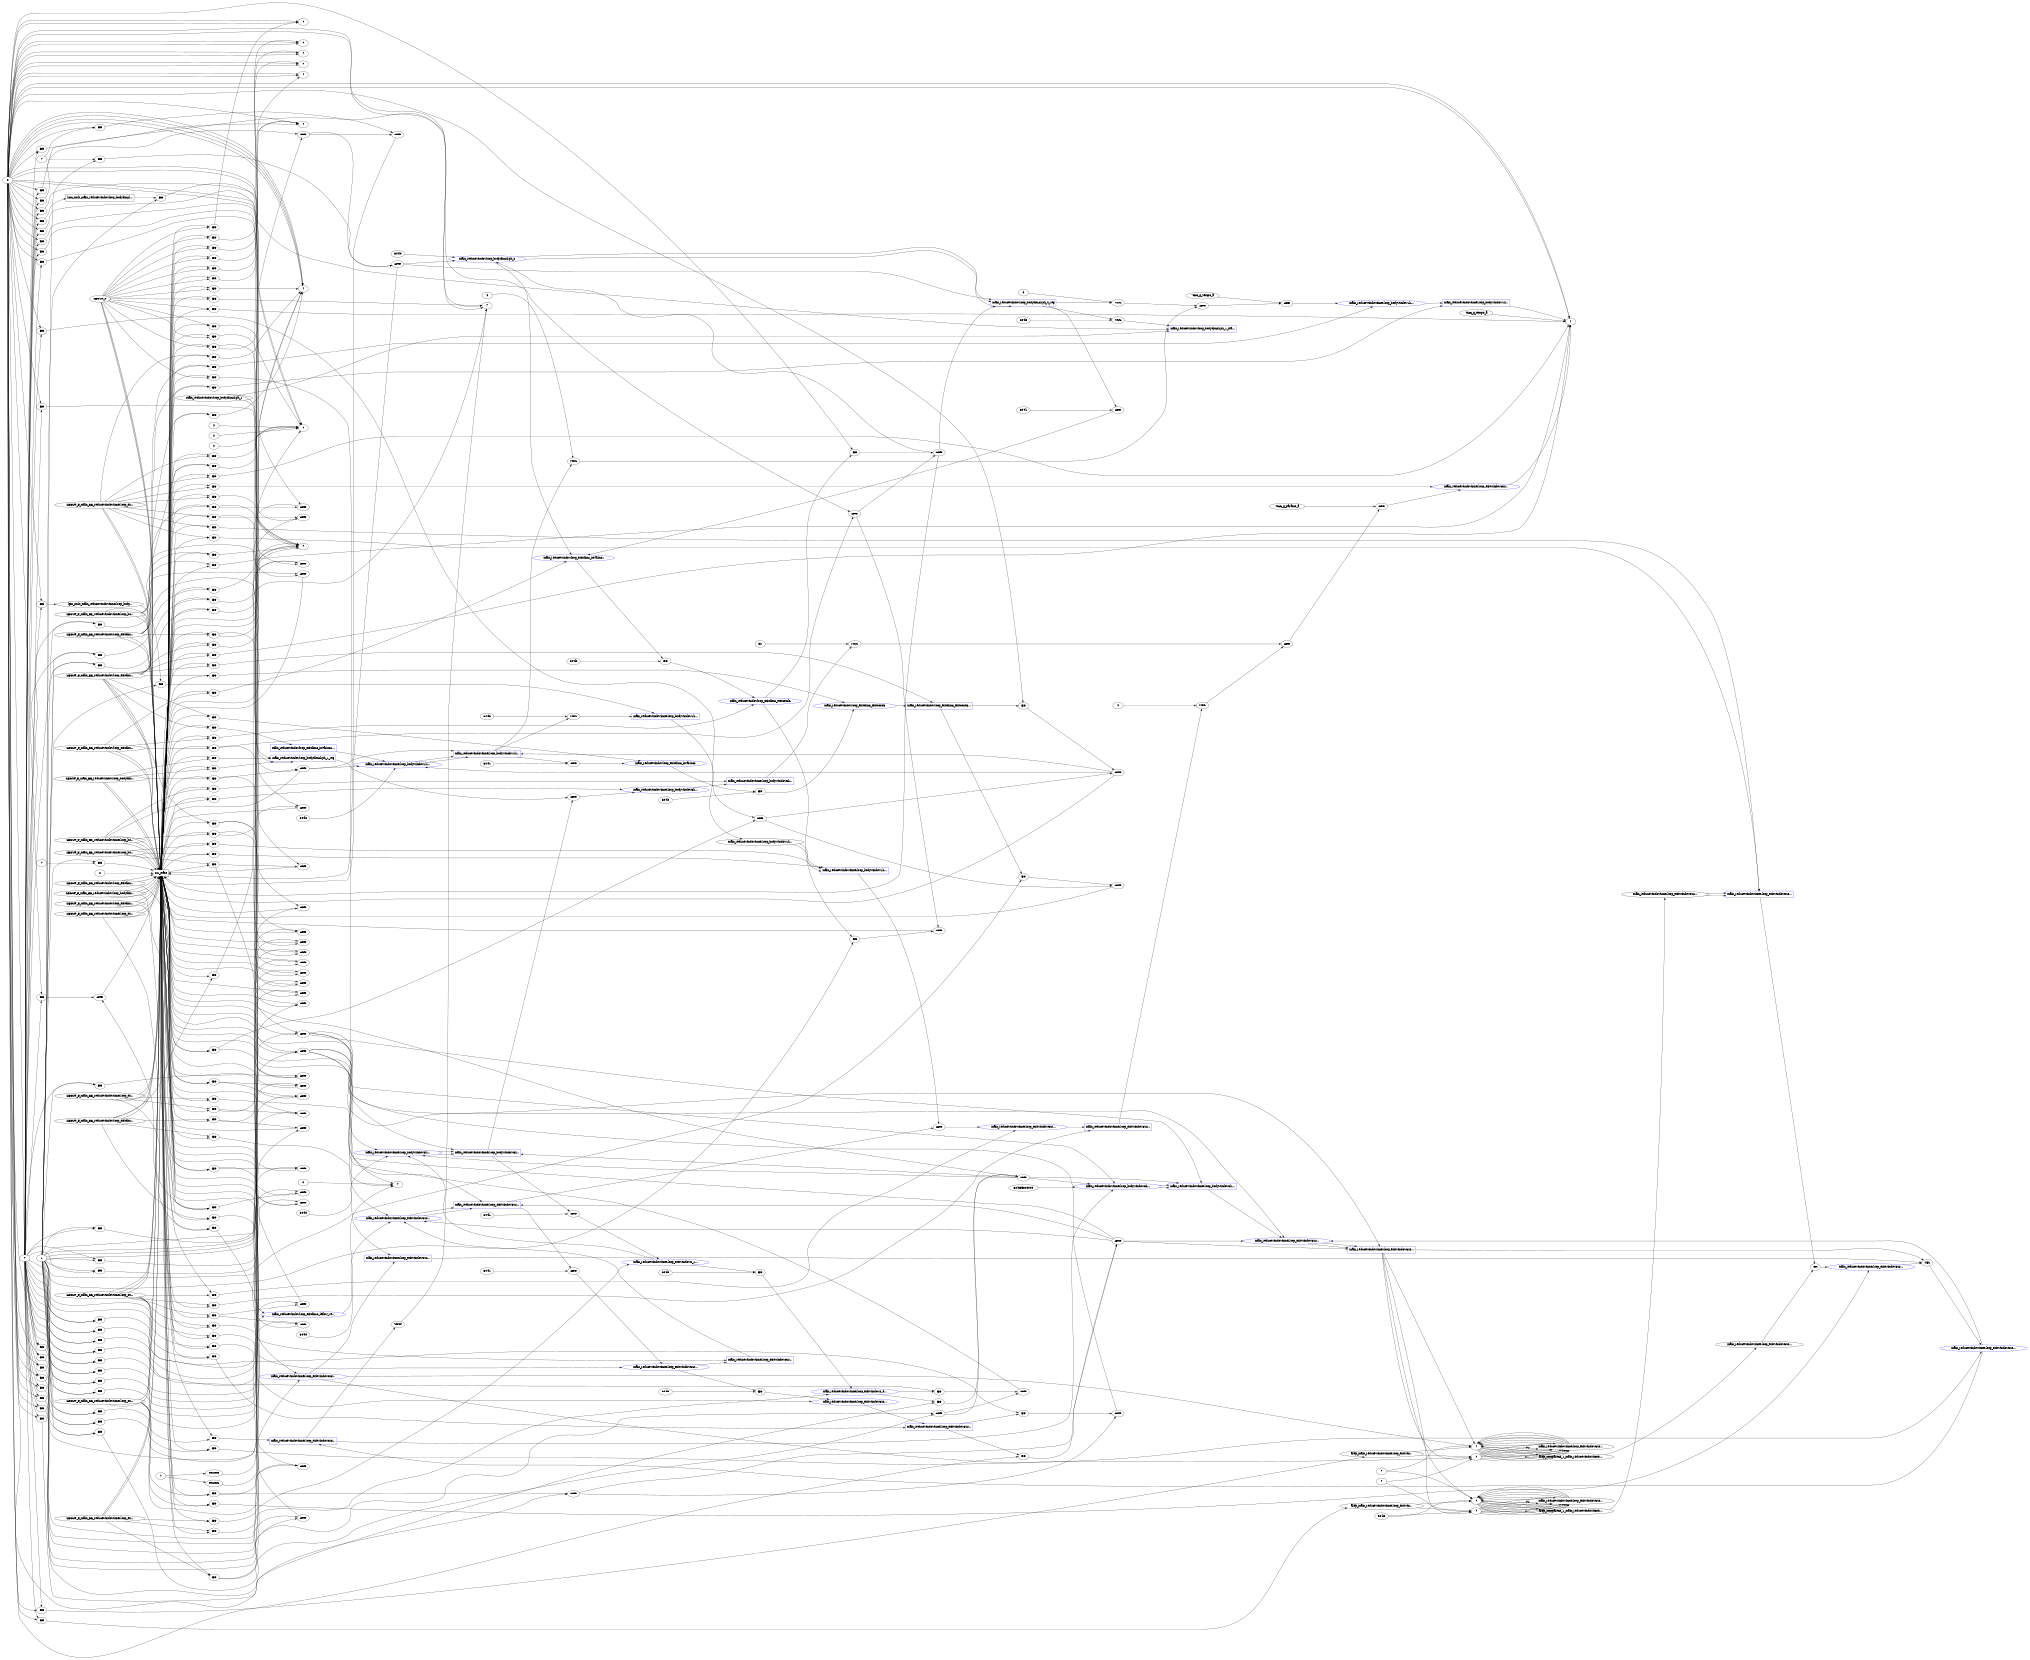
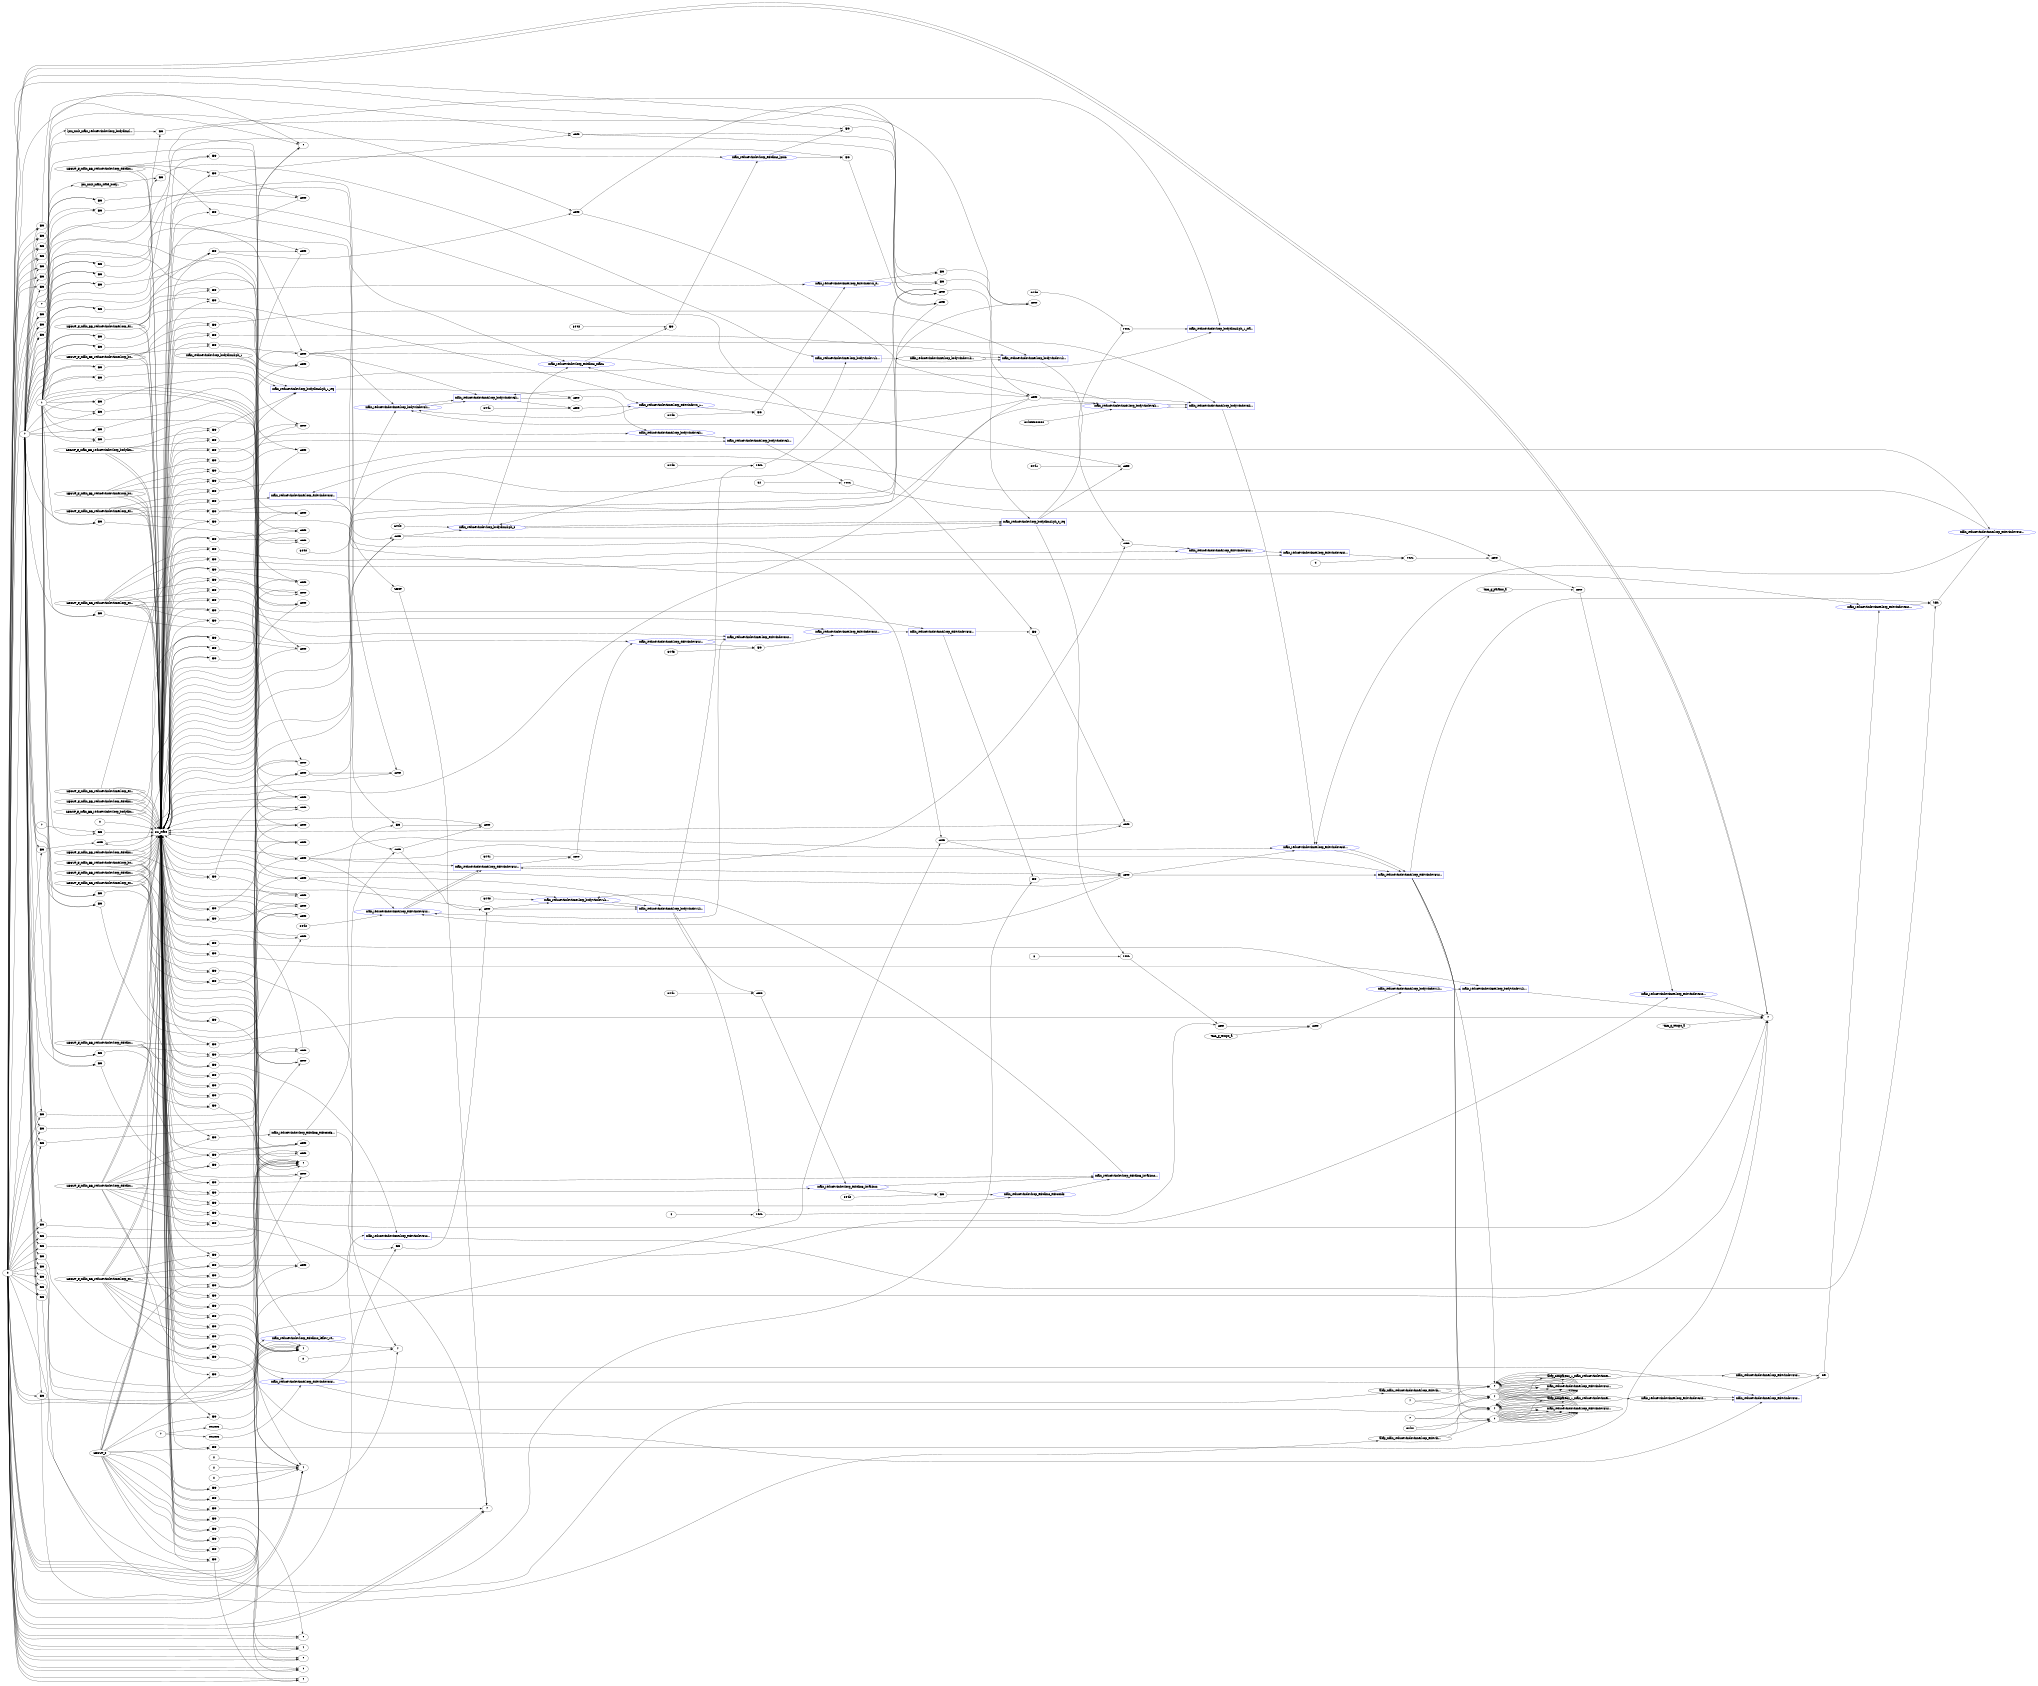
(574, 558) -> (576, 364)
(100, 604) -> (100, 185)
(760, 701) -> (759, 158)
(900, 706) -> (1079, 1186)
(939, 706) -> (303, 1133)
none -> (988, 1181)
